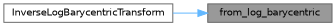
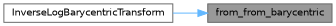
(270, 13) -> (270, 13)
